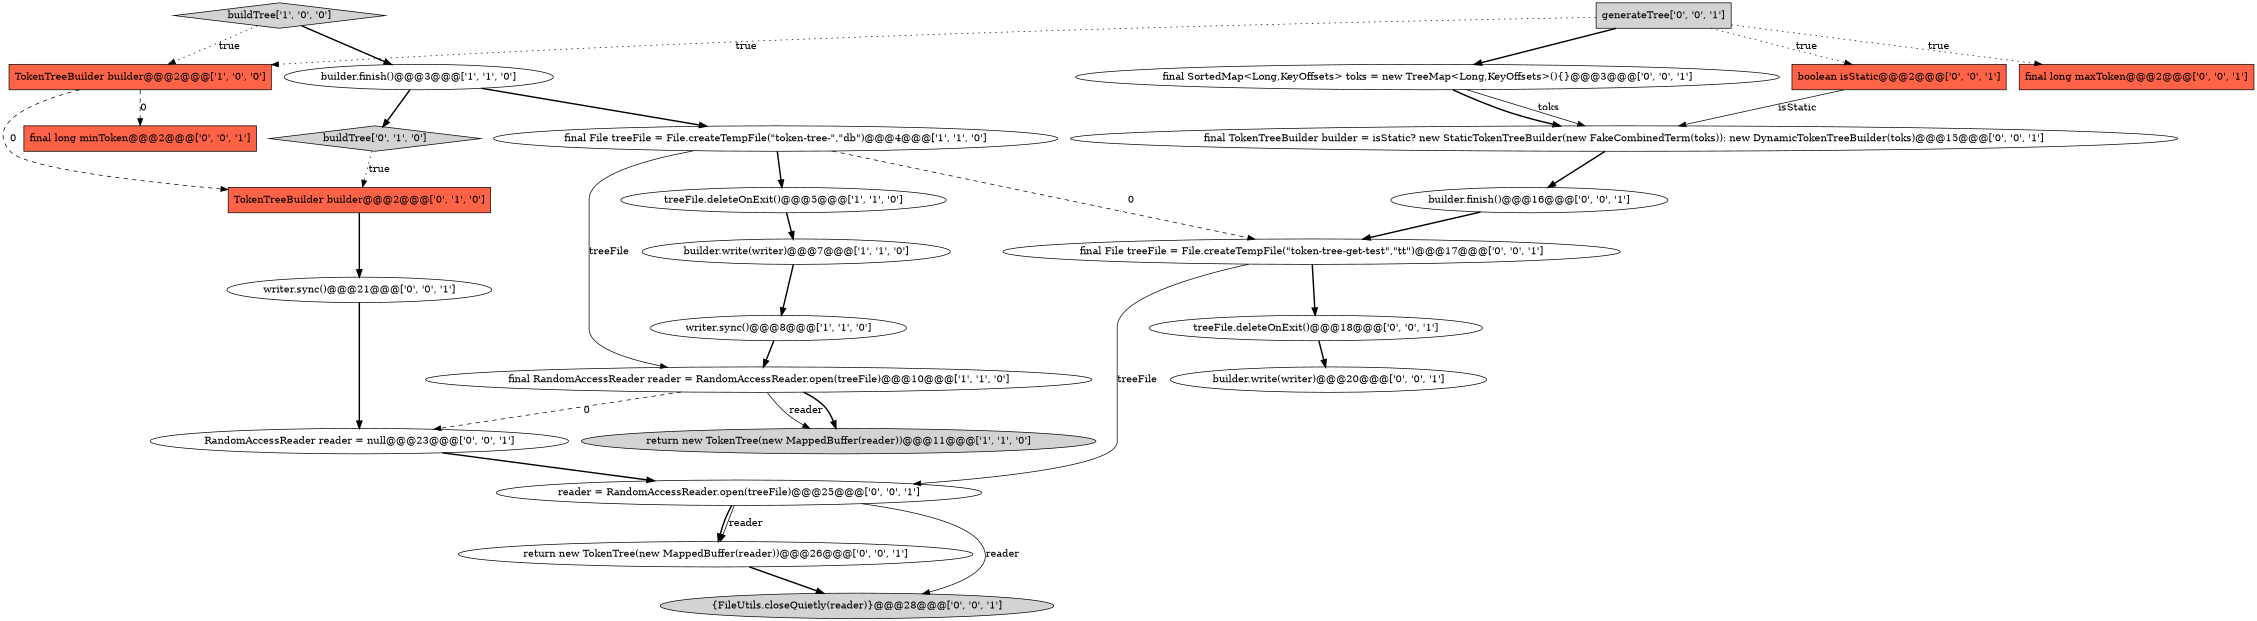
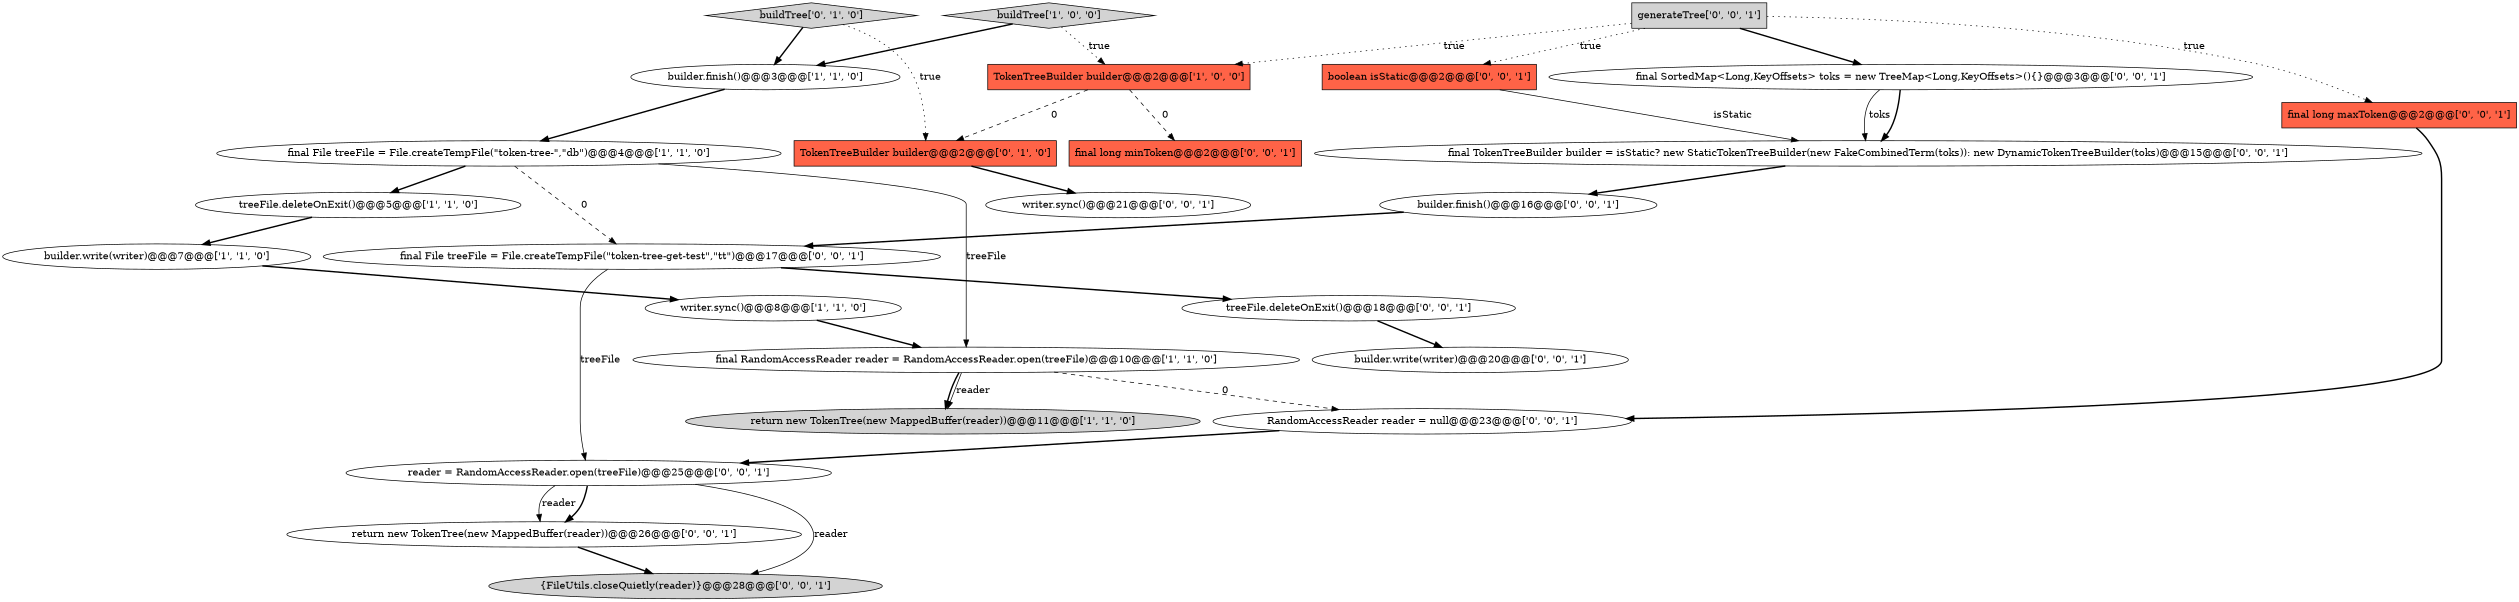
(399, 105) -> (791, 43)
(359, 362) -> (2161, 402)
